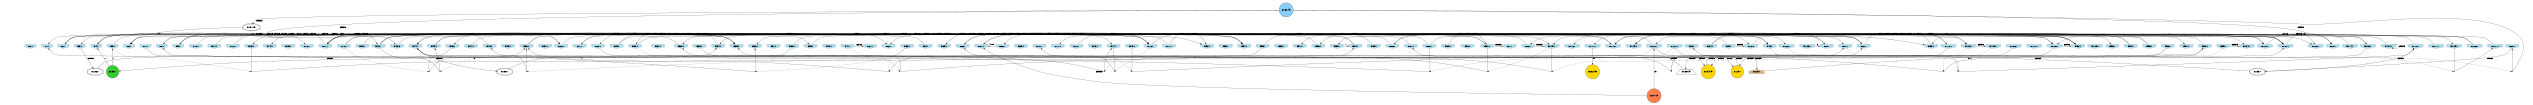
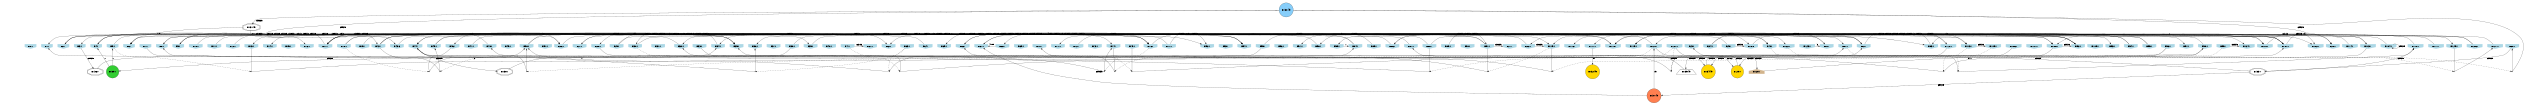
none -> (1956, 84)
